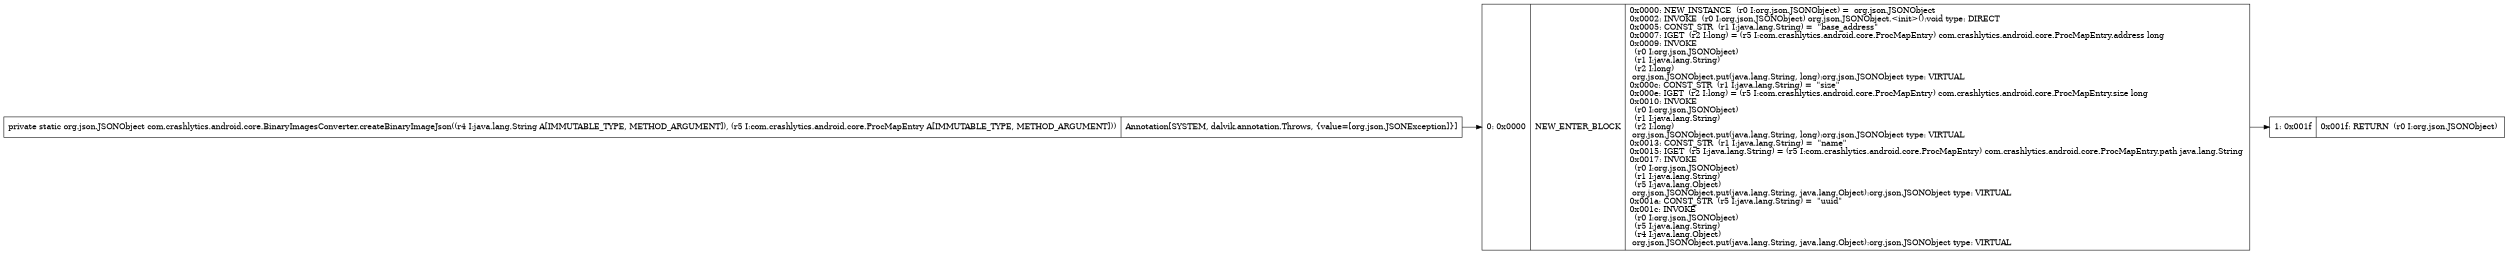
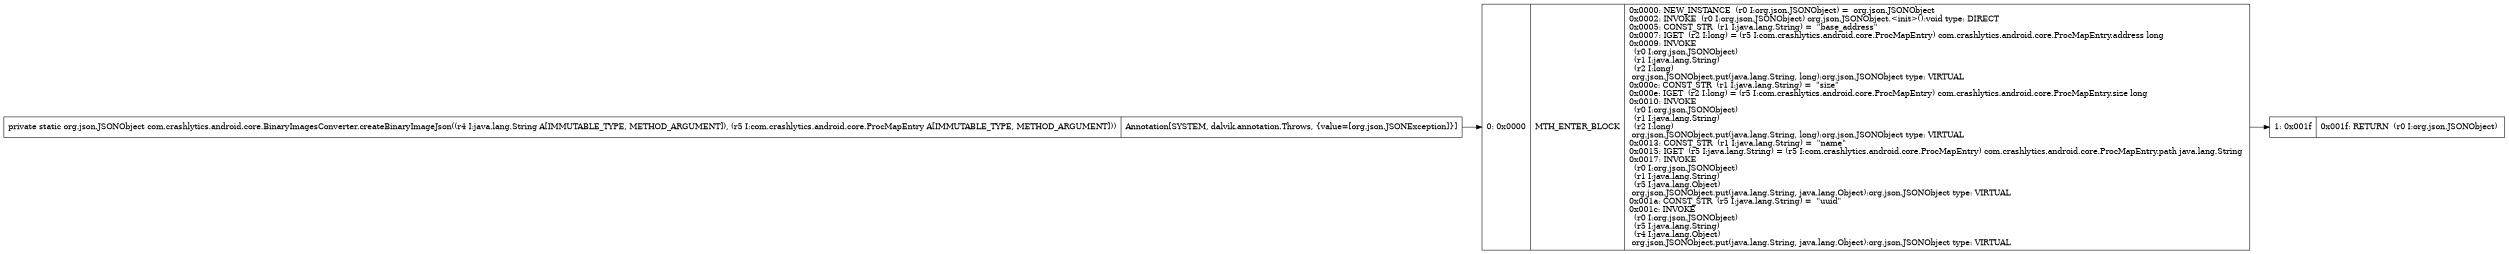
(1578, 127) -> (1578, 127)
